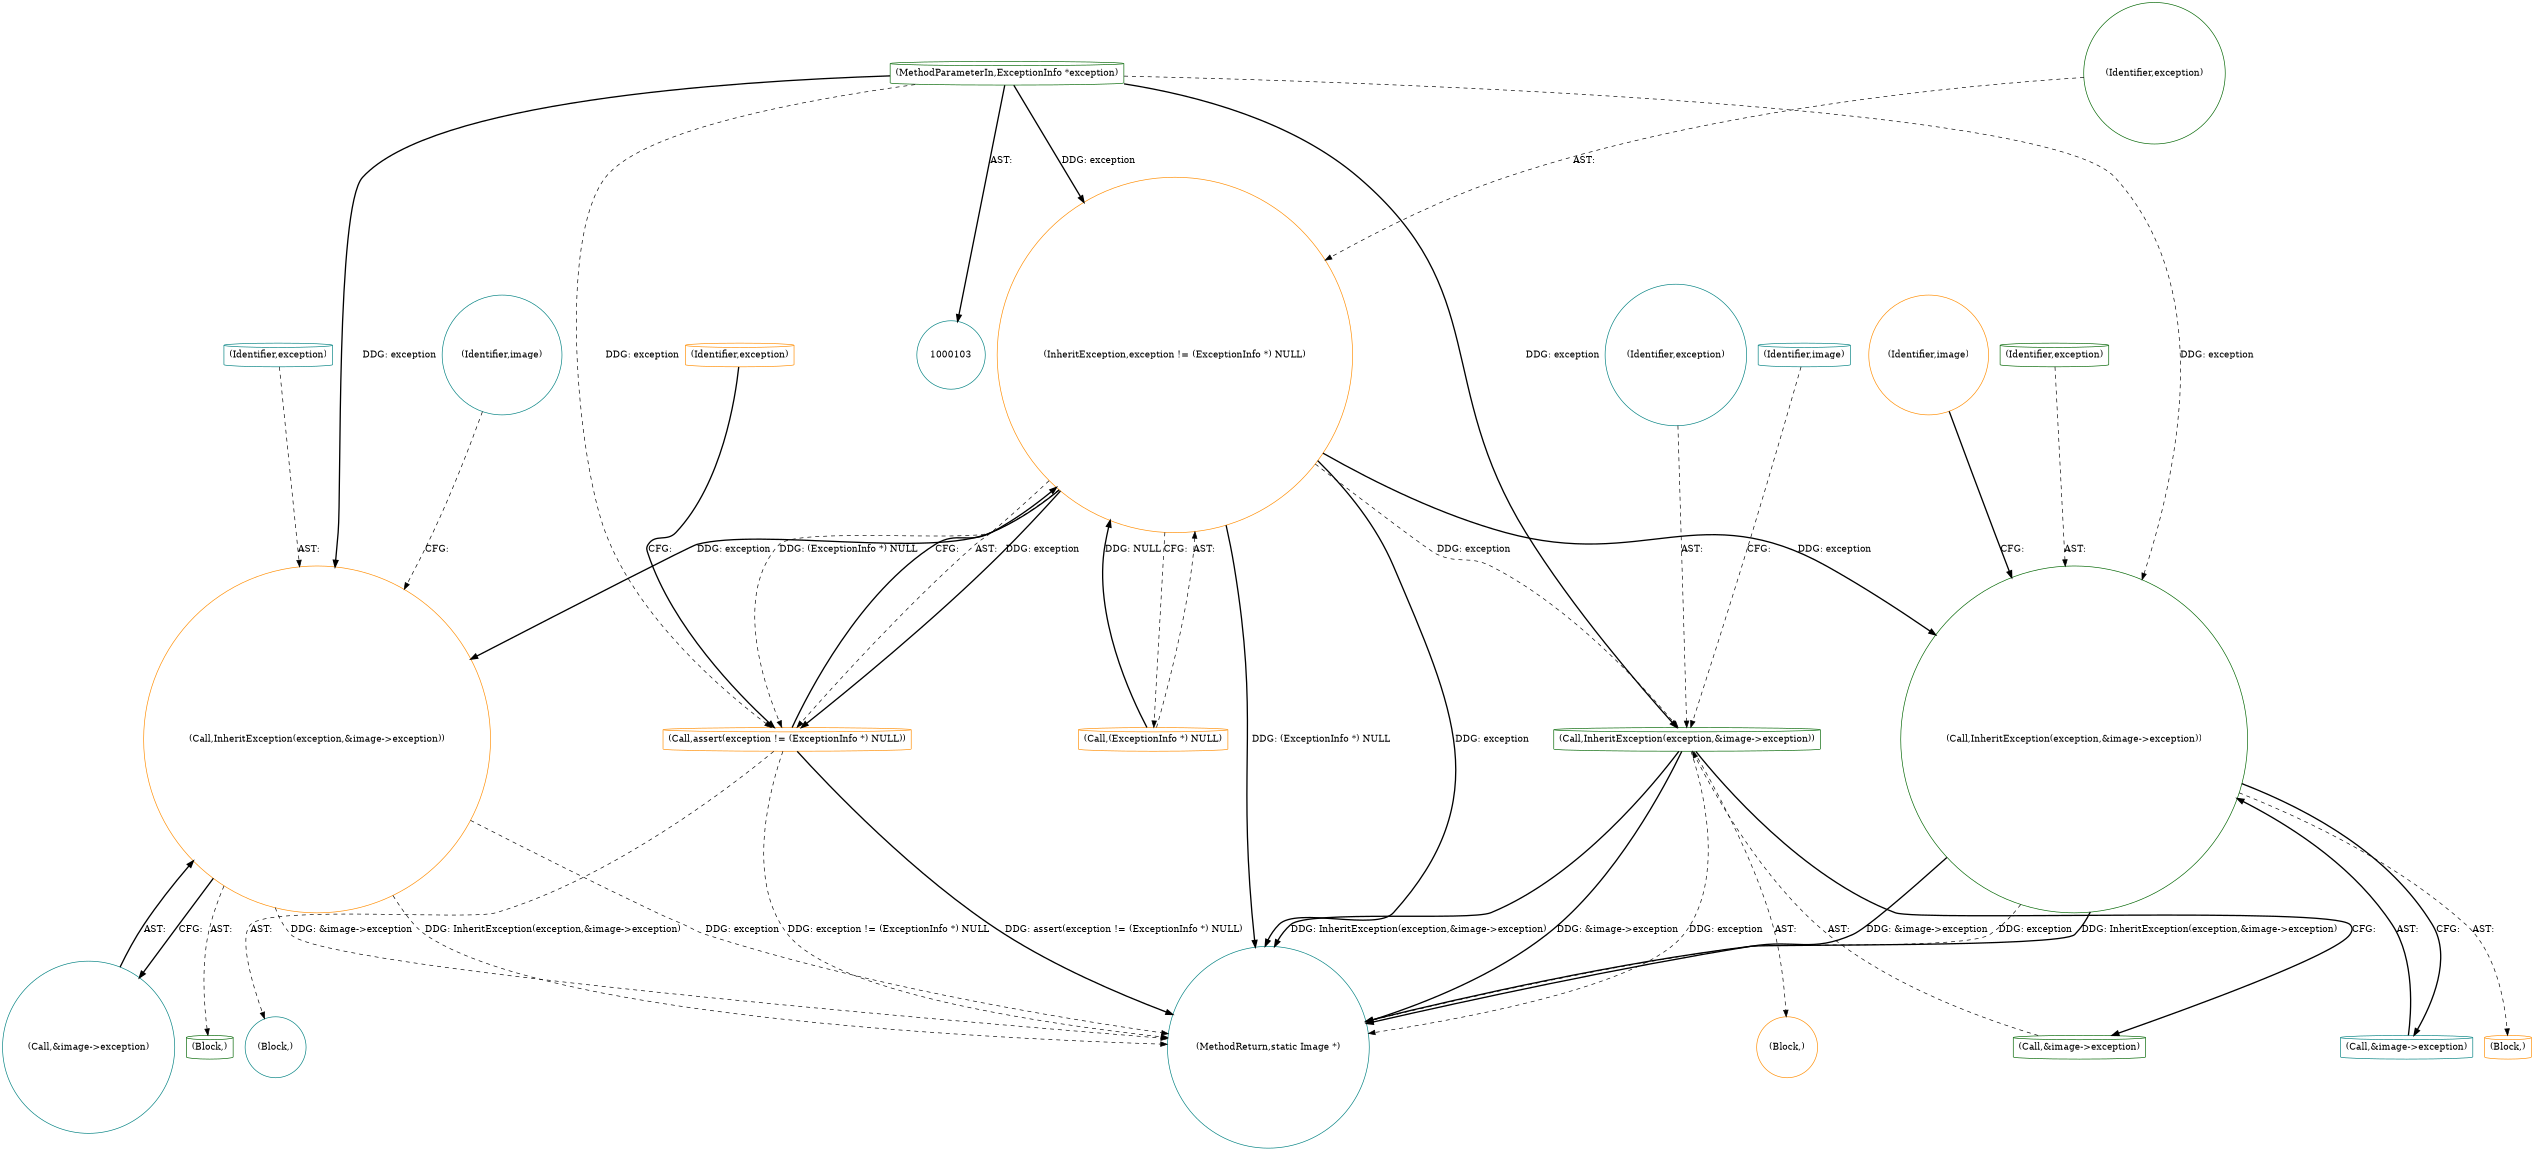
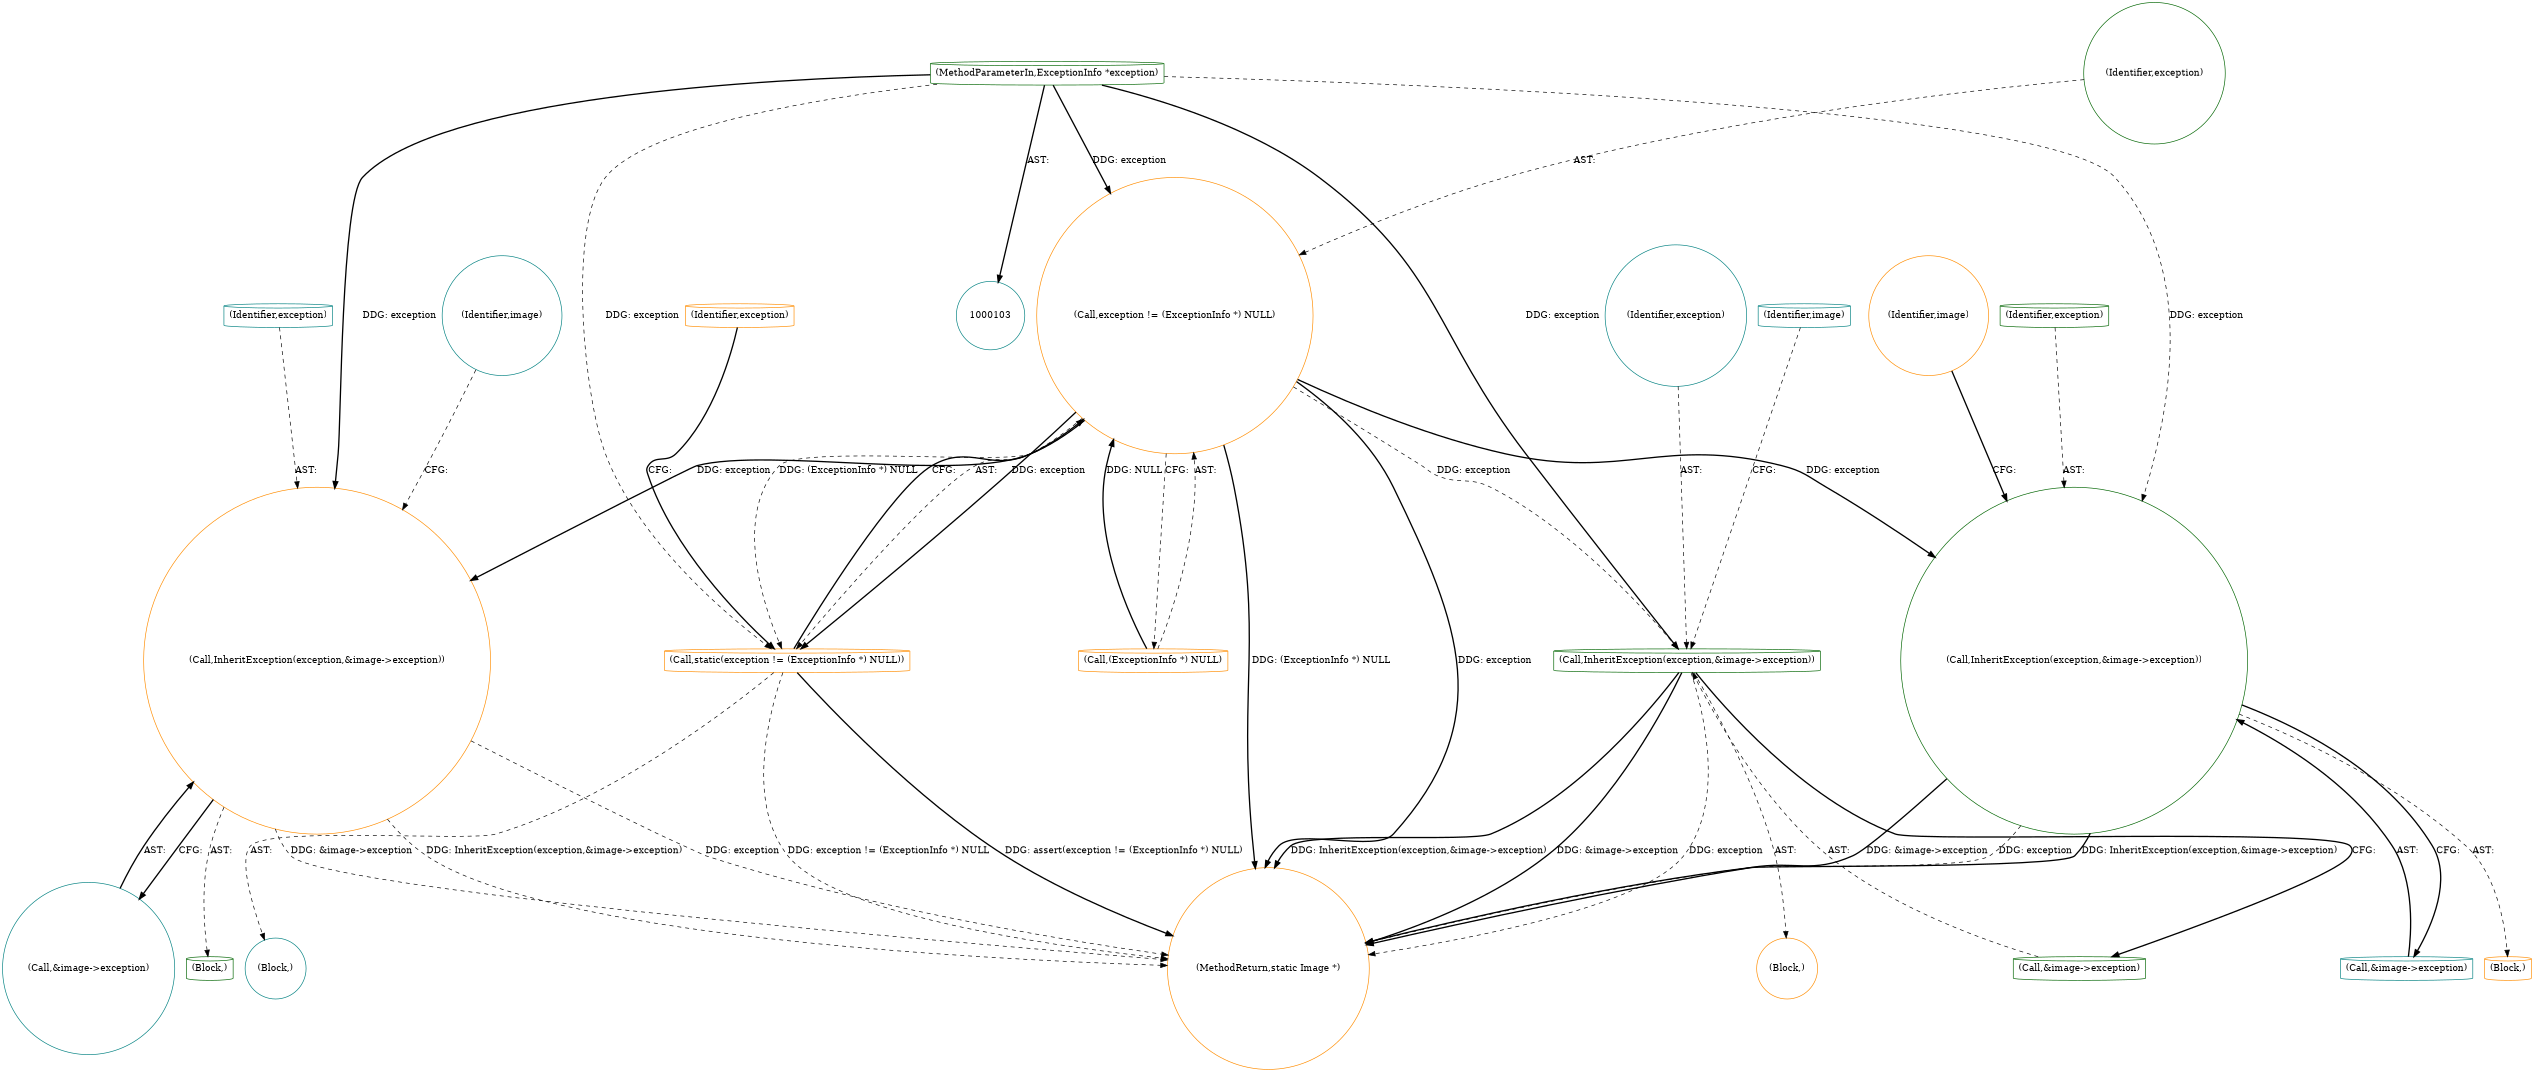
(1175, 355) -> (1175, 316)
(787, 739) -> (787, 661)
(1268, 1047) -> (1268, 969)
